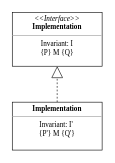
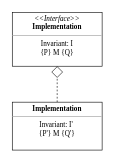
(57, 79) -> (57, 79)
